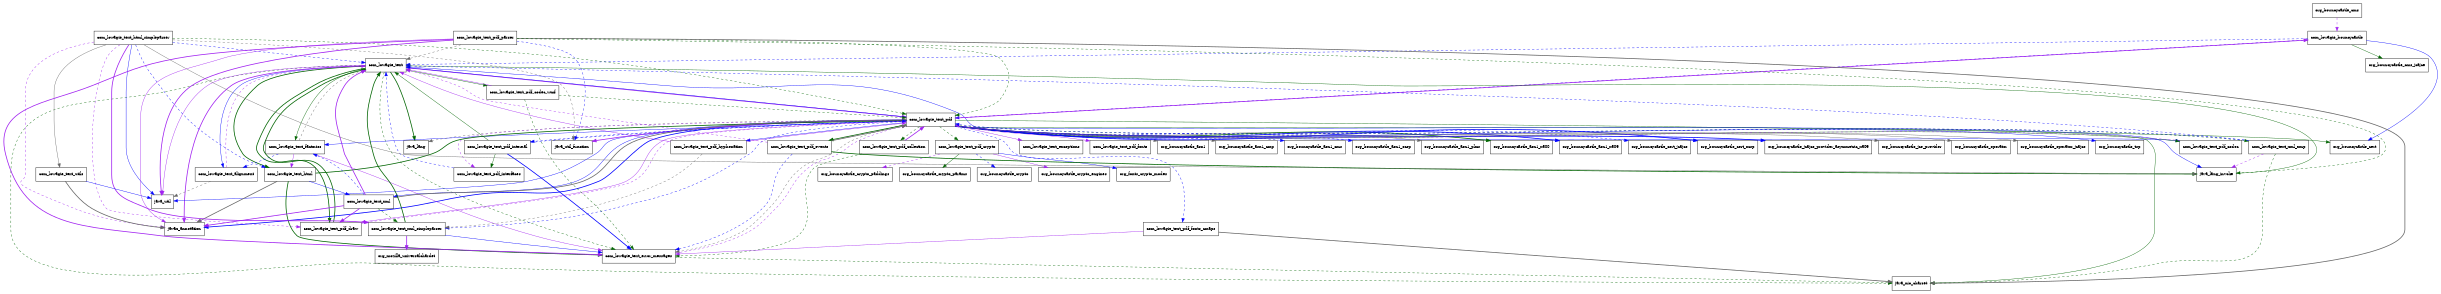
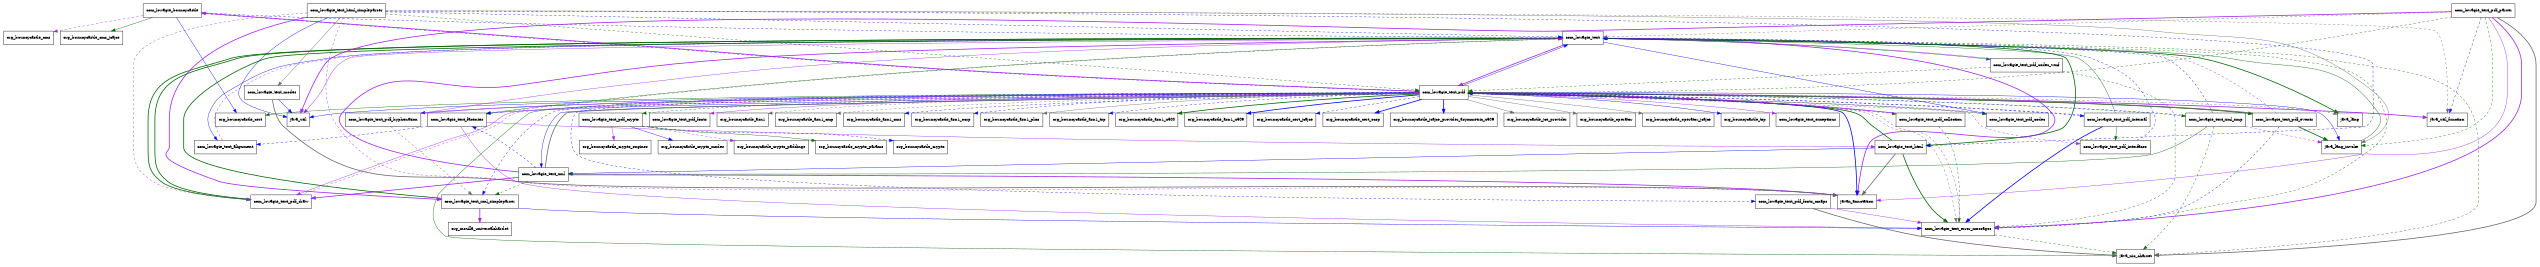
(2337, 22) -> (100, 23)
none -> (1079, 120)
none -> (1393, 172)
(61, 174) -> (272, 93)
(1143, 174) -> (693, 147)
(194, 188) -> none
